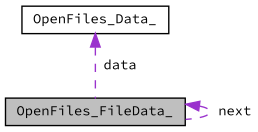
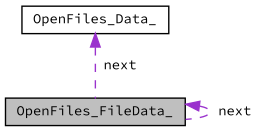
(117, 66) -> (117, 66)
